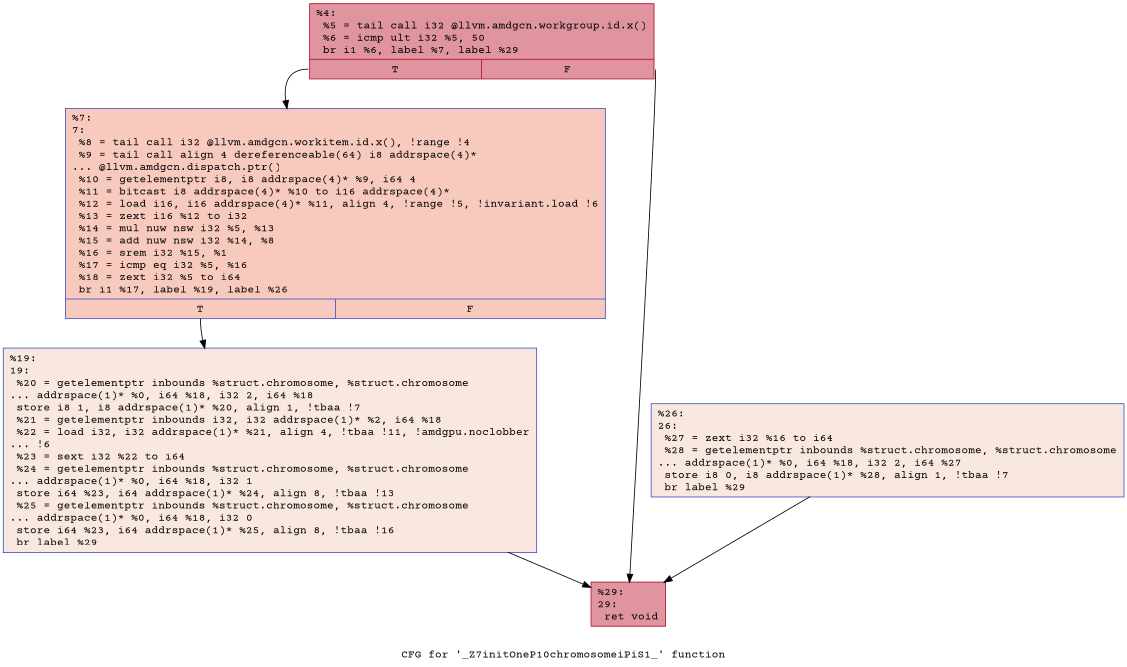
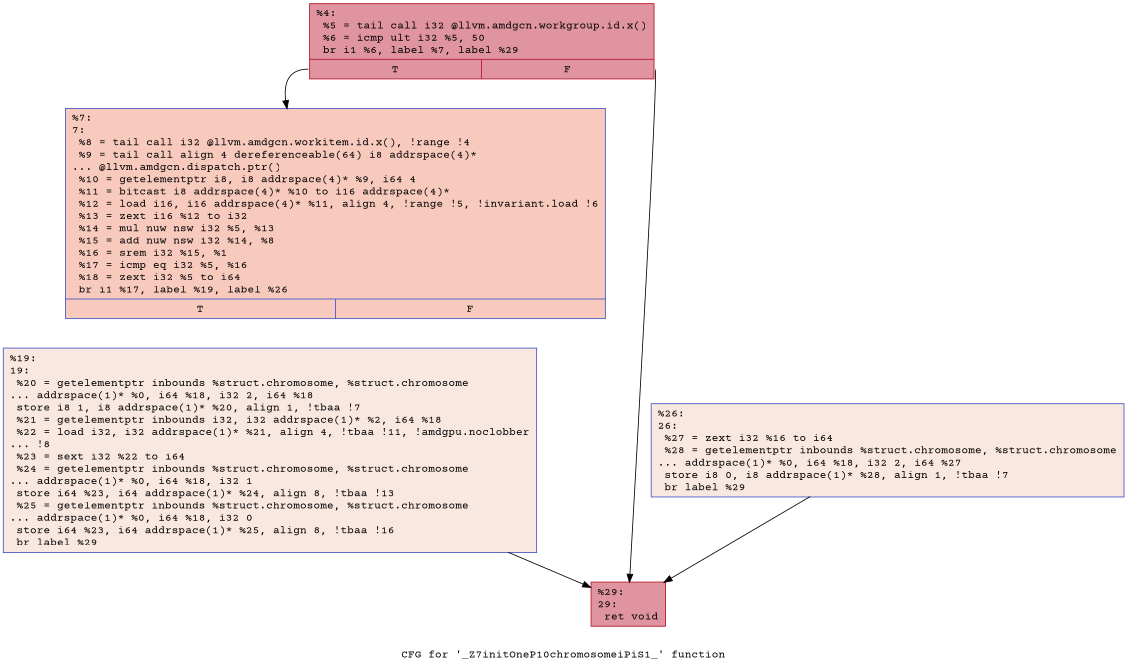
(201, 330) -> none
(30, 444) -> (30, 444)
